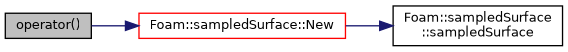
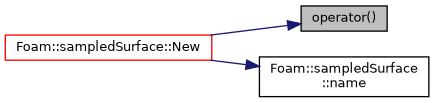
(108, 26) -> (249, 30)
(478, 26) -> (344, 77)
